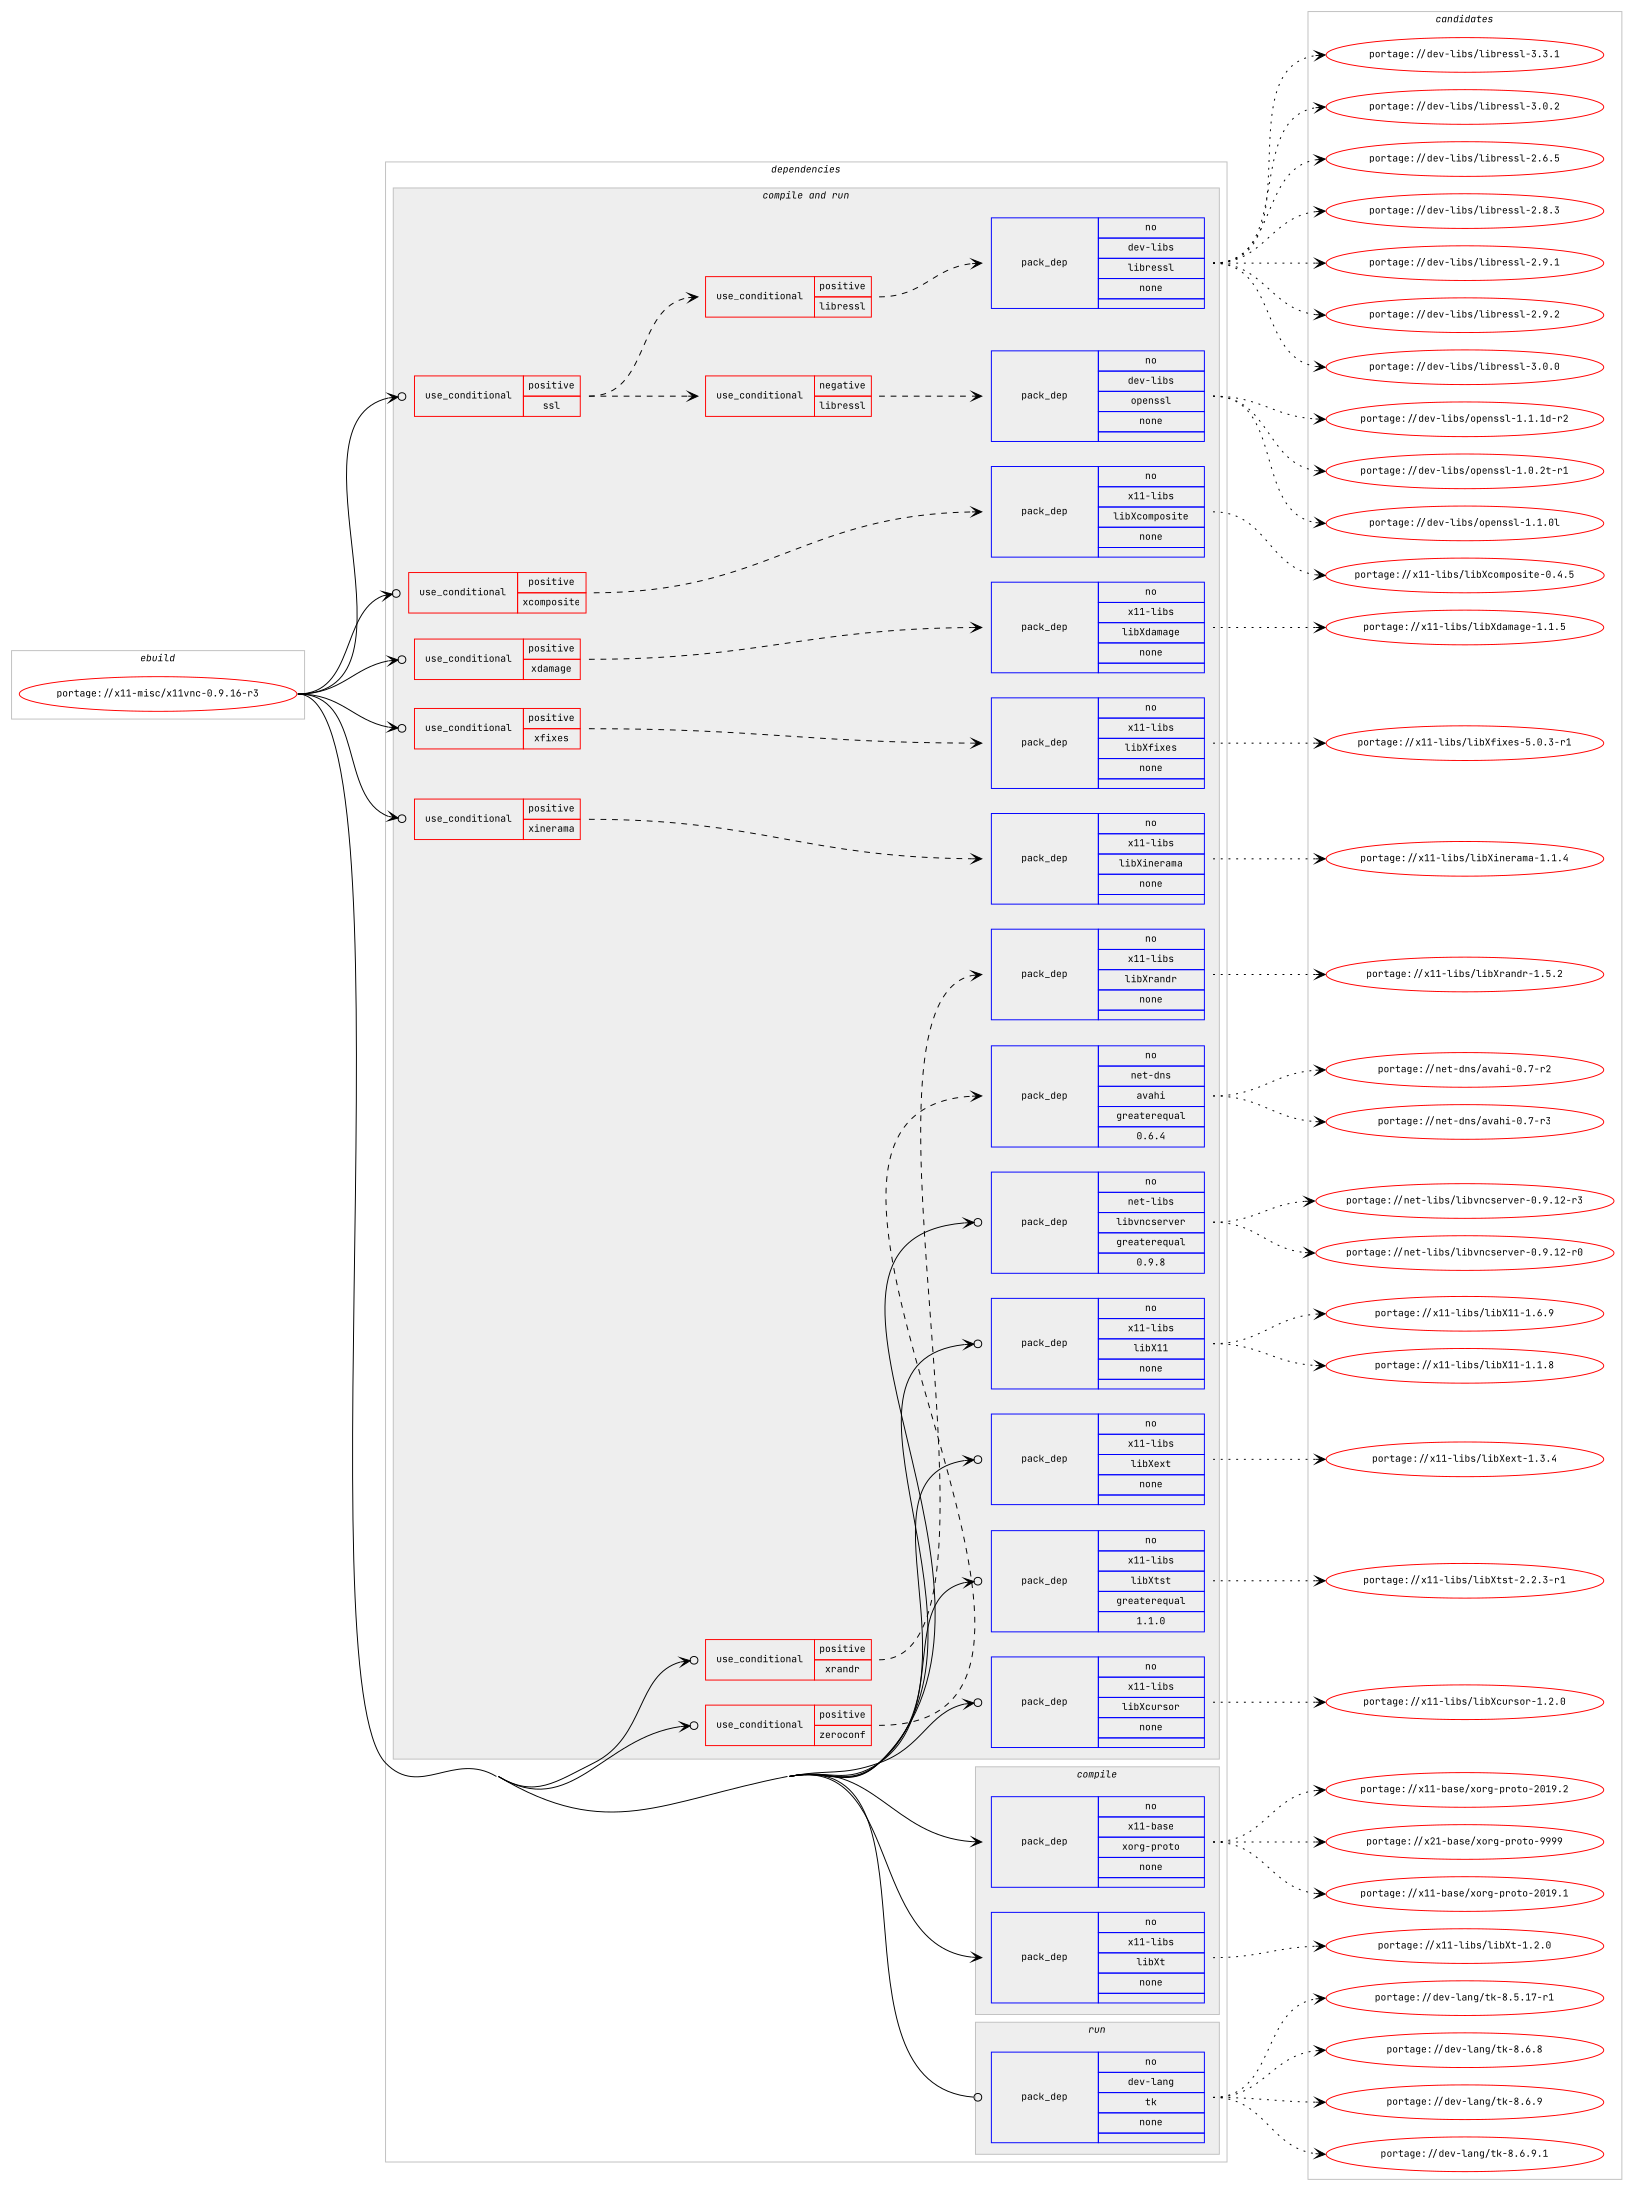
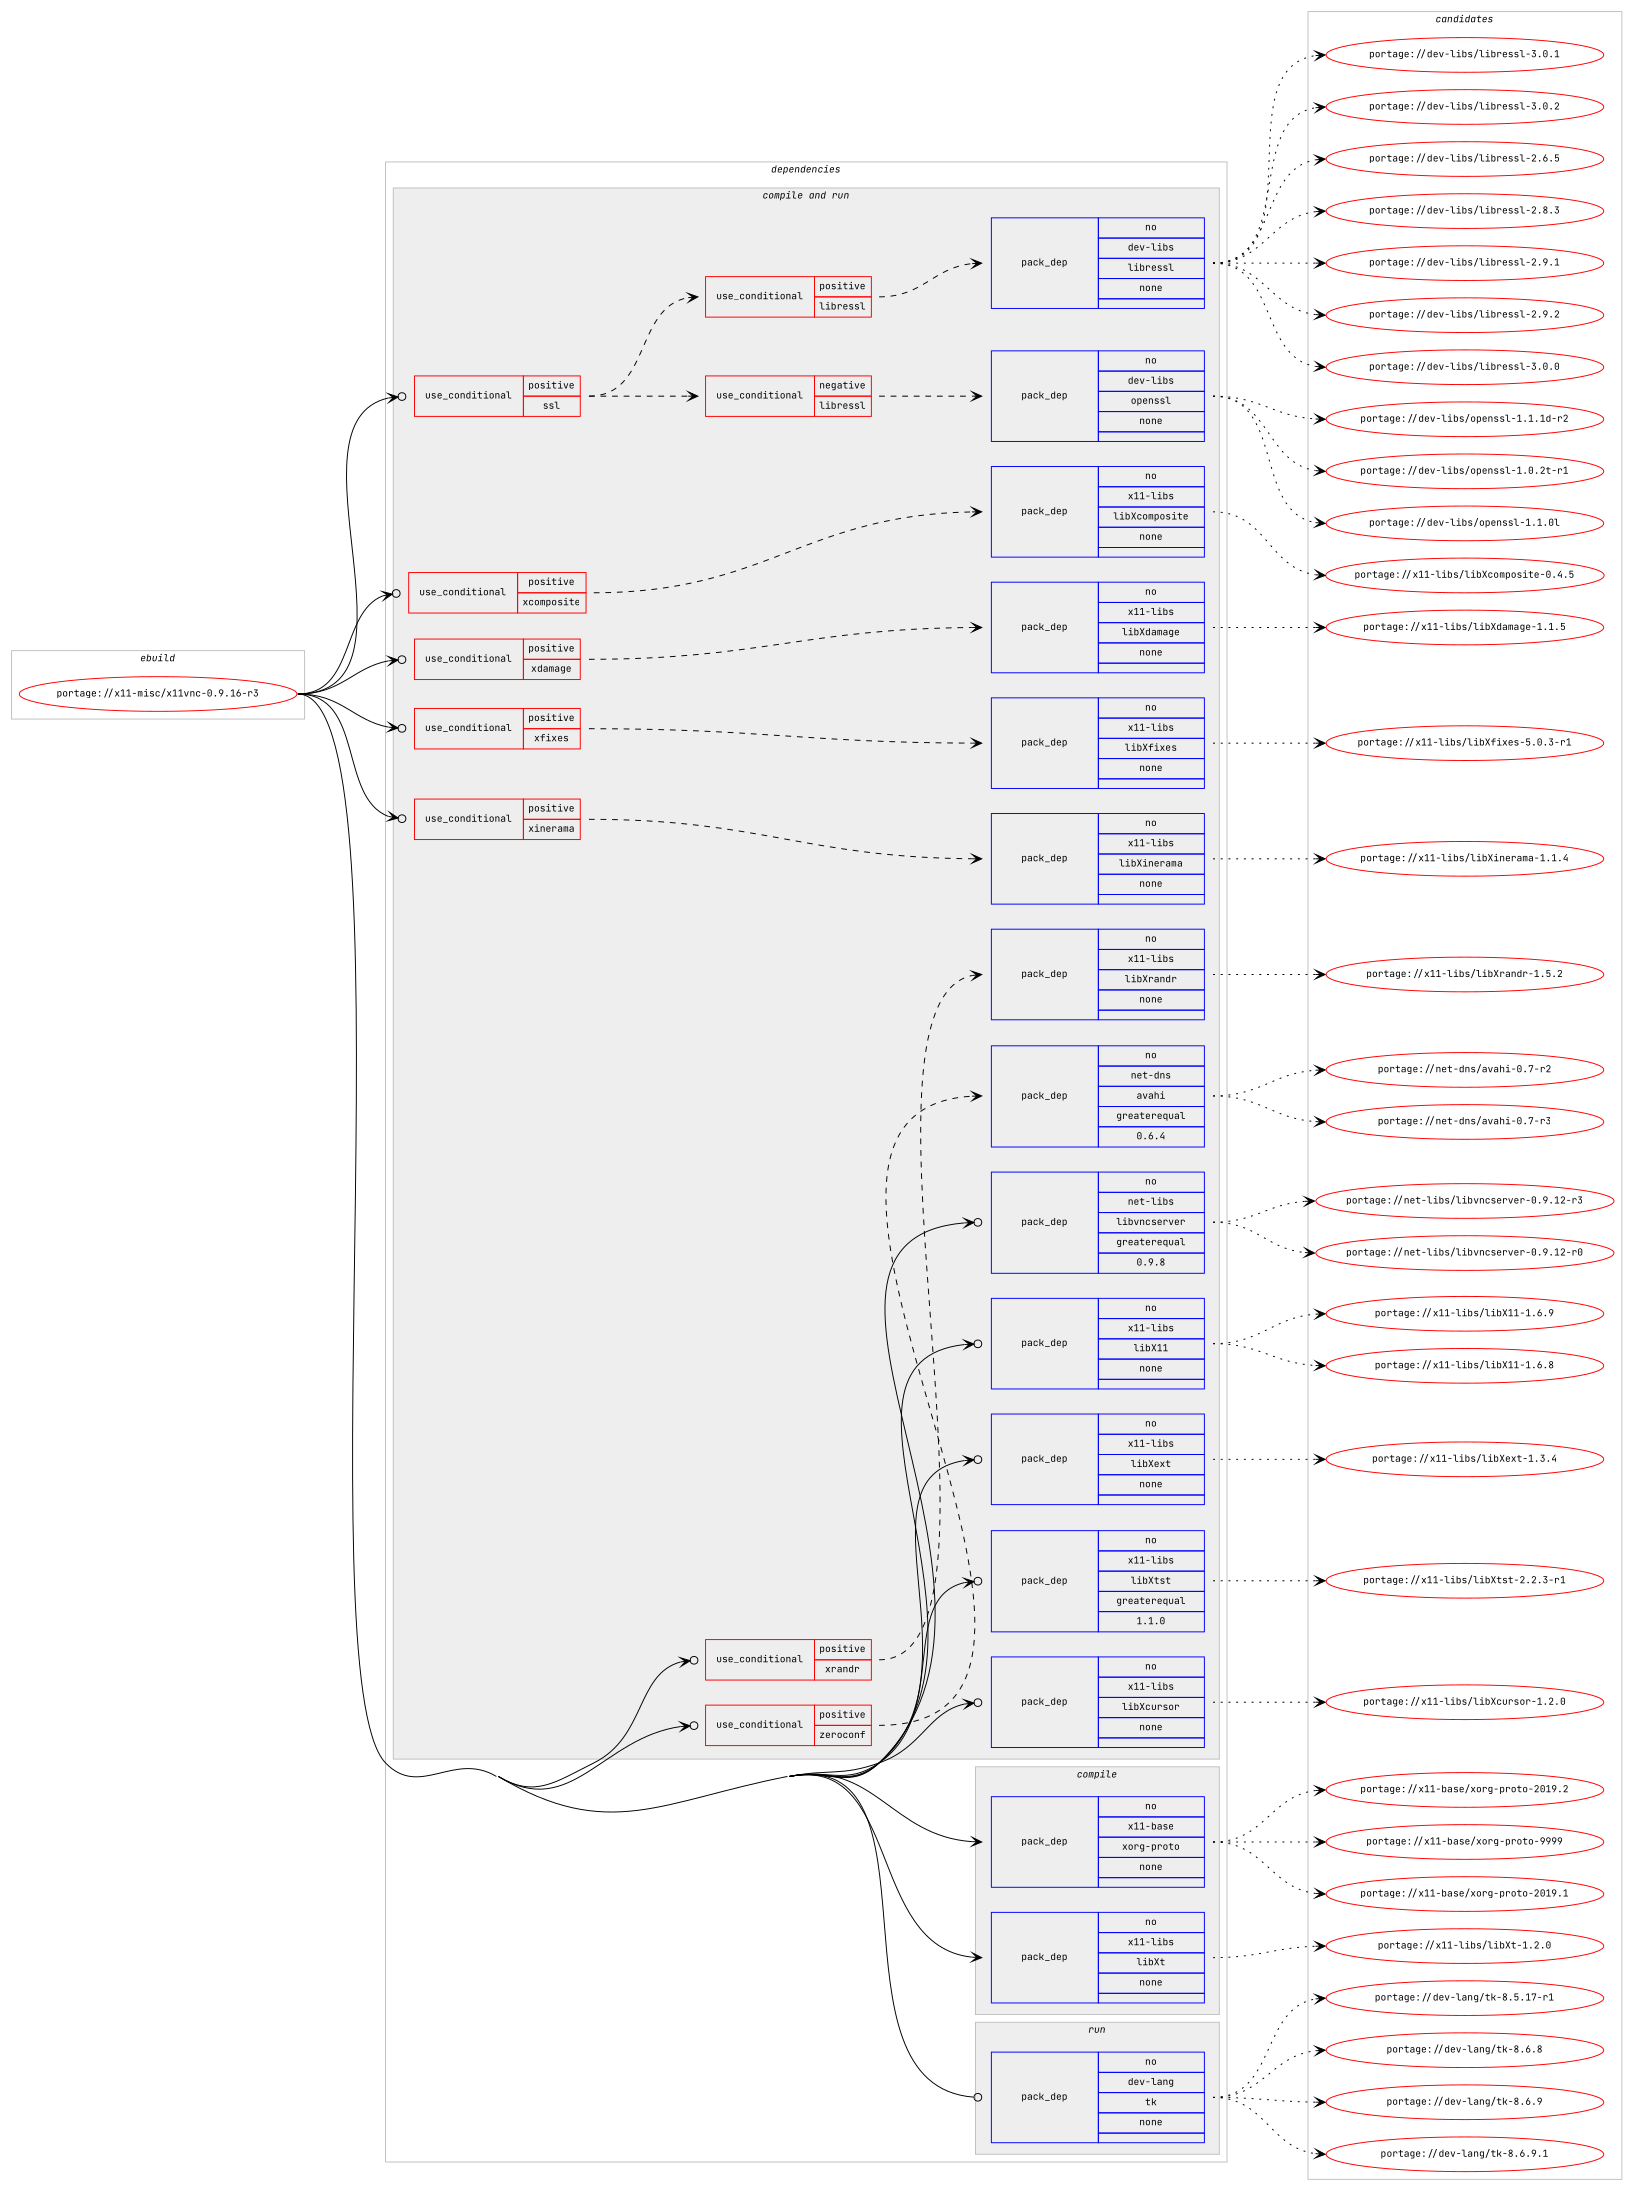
(1465, 55) -> (1465, 55)
(1465, 1366) -> (1465, 1366)
(1465, 1842) -> (1465, 1842)
